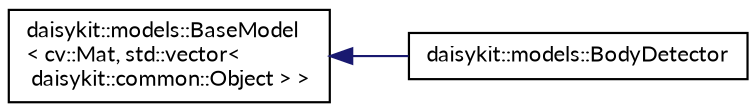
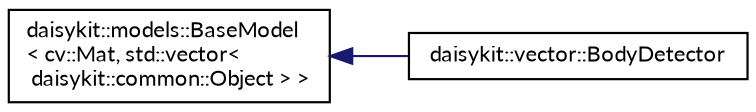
(578, 56) -> (578, 56)
